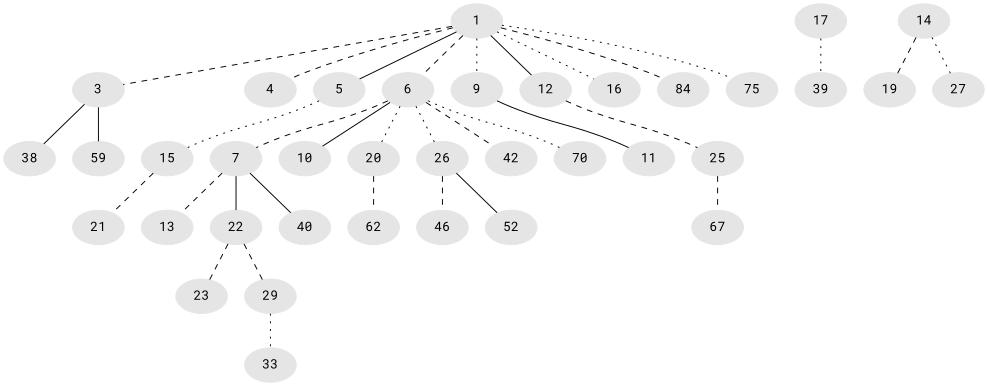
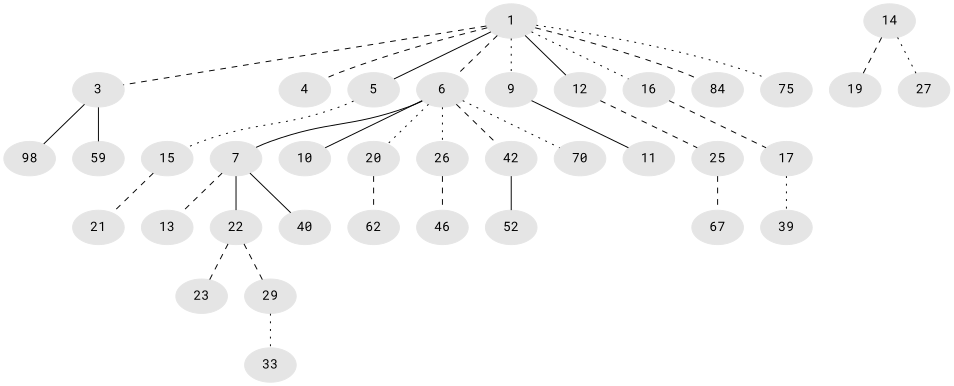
(322, 124) -> (339, 124)
none -> (718, 124)
(30, 159) -> (30, 159)
(477, 193) -> (511, 193)
